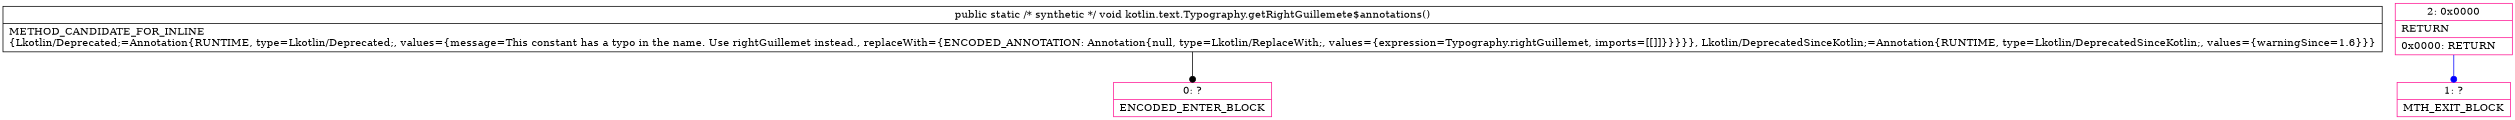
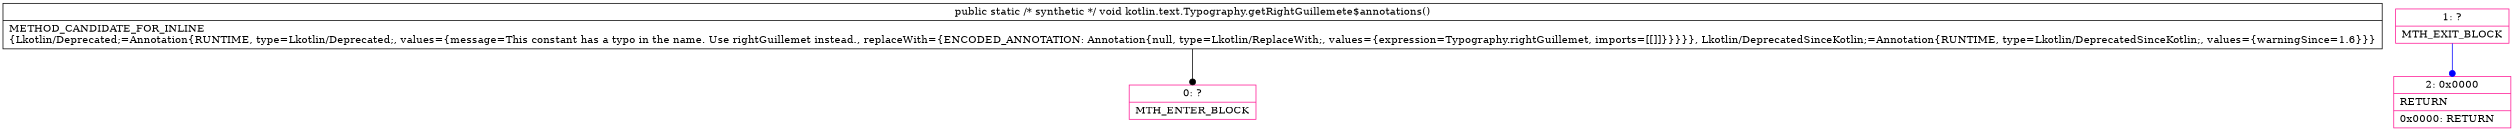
(2454, 66) -> (2452, 57)
(1193, 108) -> (1193, 110)
